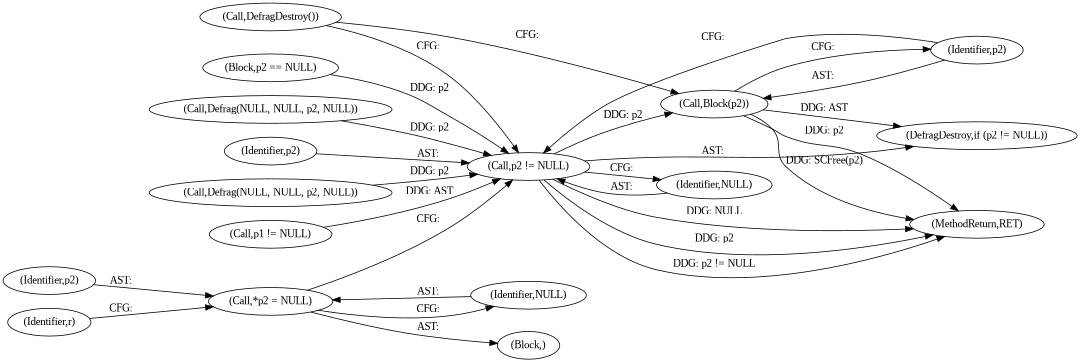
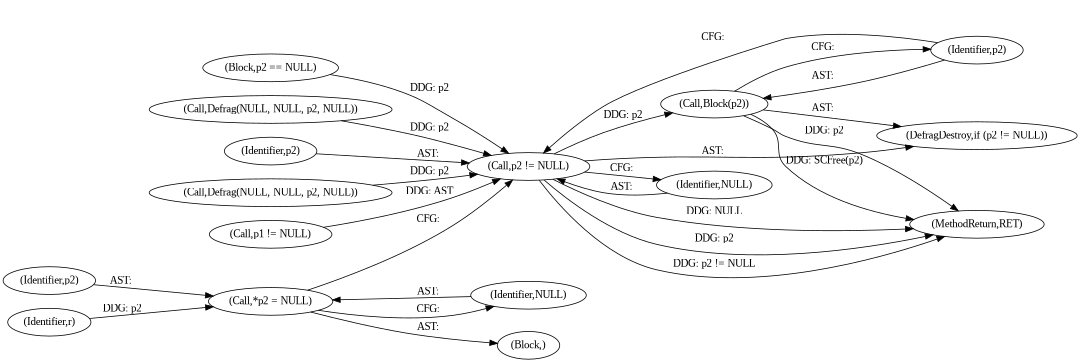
(271, 17) -> none
(824, 108) -> (824, 108)
(122, 309) -> (122, 309)
